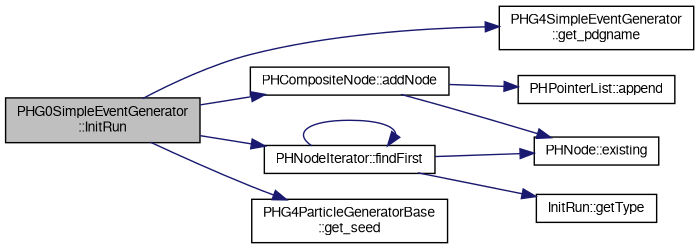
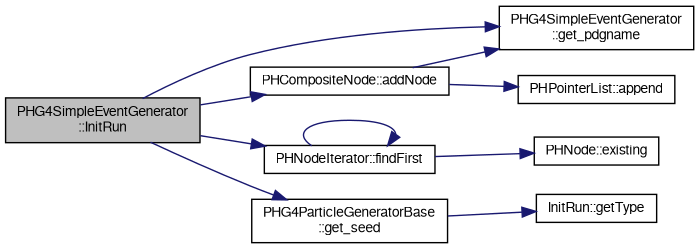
(469, 114) -> (449, 60)
(103, 120) -> (103, 120)
(470, 183) -> (485, 214)
